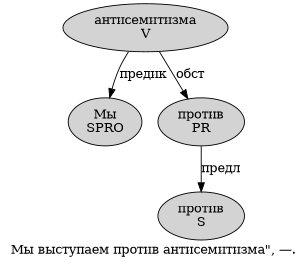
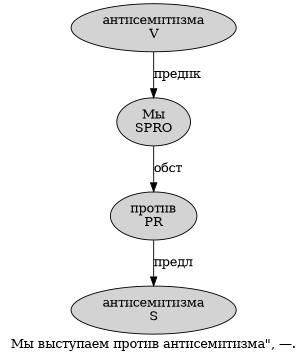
(171, 71) -> (154, 164)
(201, 216) -> (154, 310)
